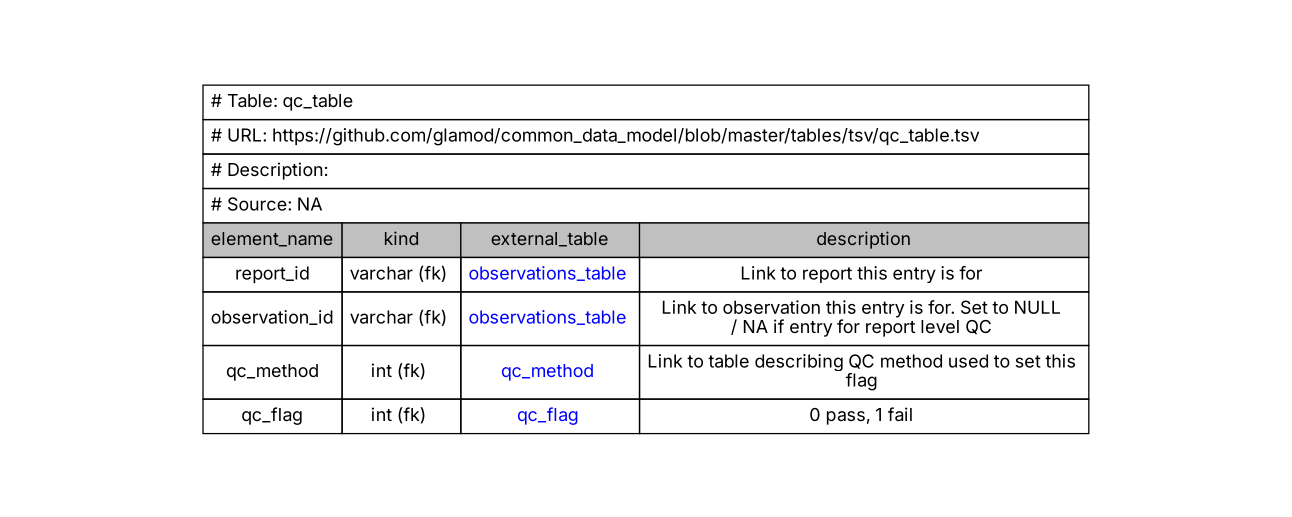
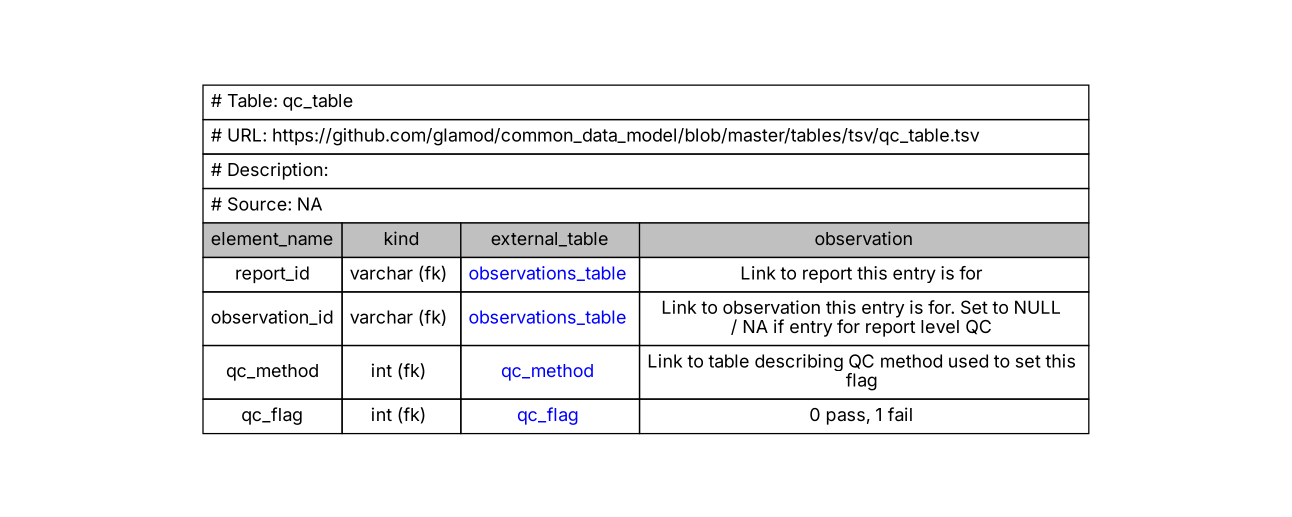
(864, 240) -> (864, 240)
